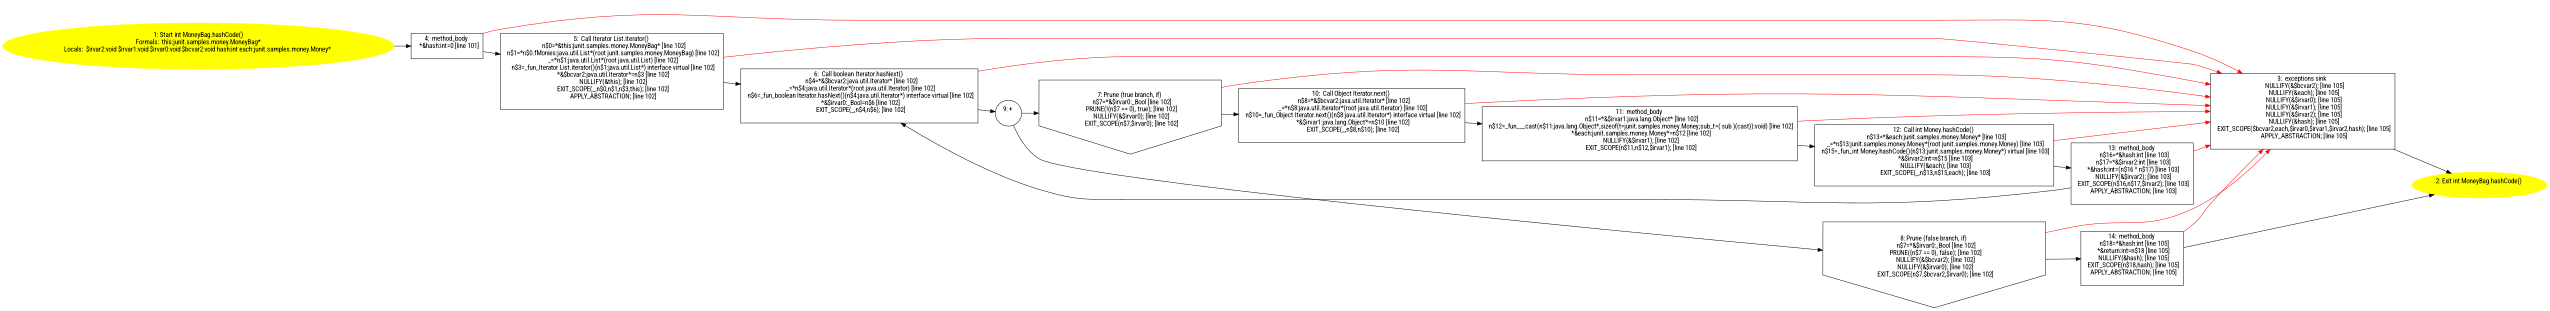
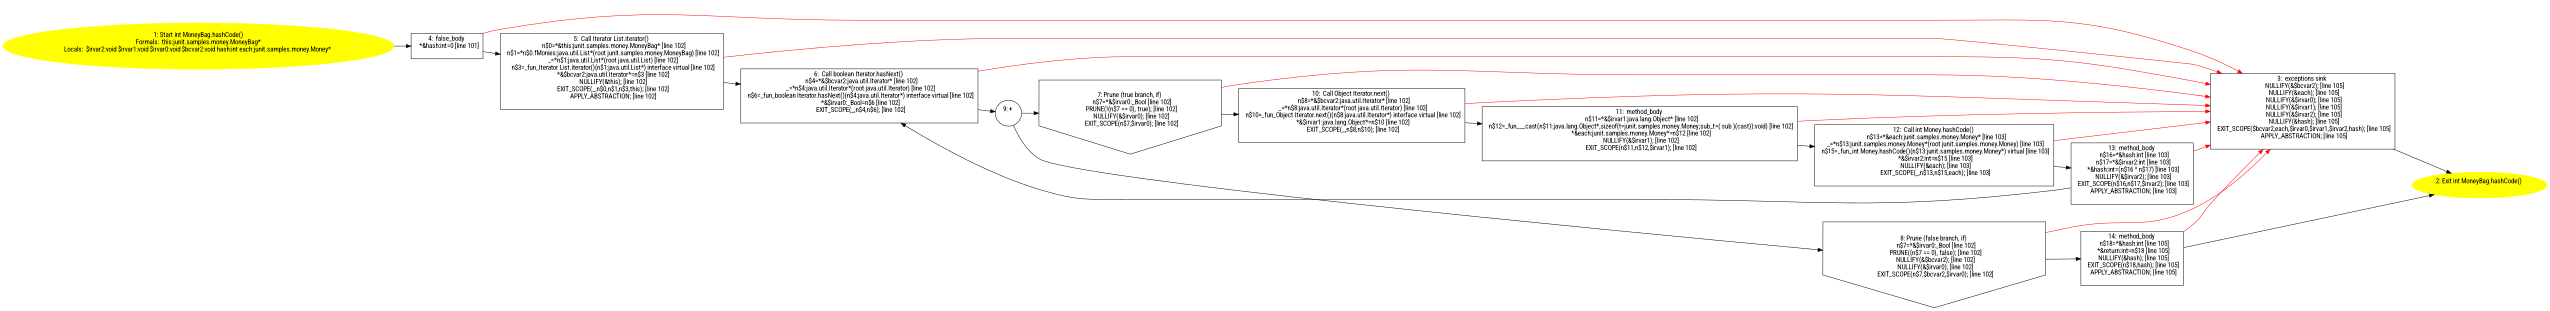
(447, 46) -> (447, 46)
